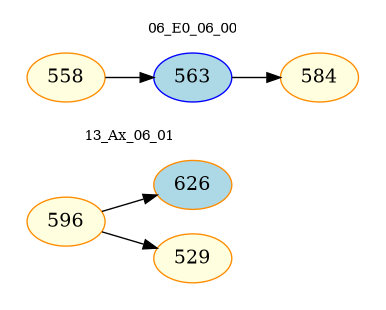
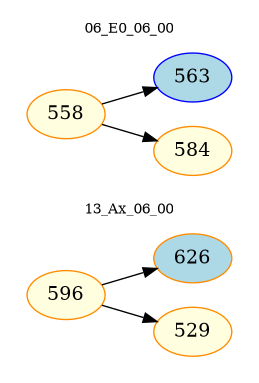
(249, 78) -> (123, 131)
(129, 137) -> (129, 210)
